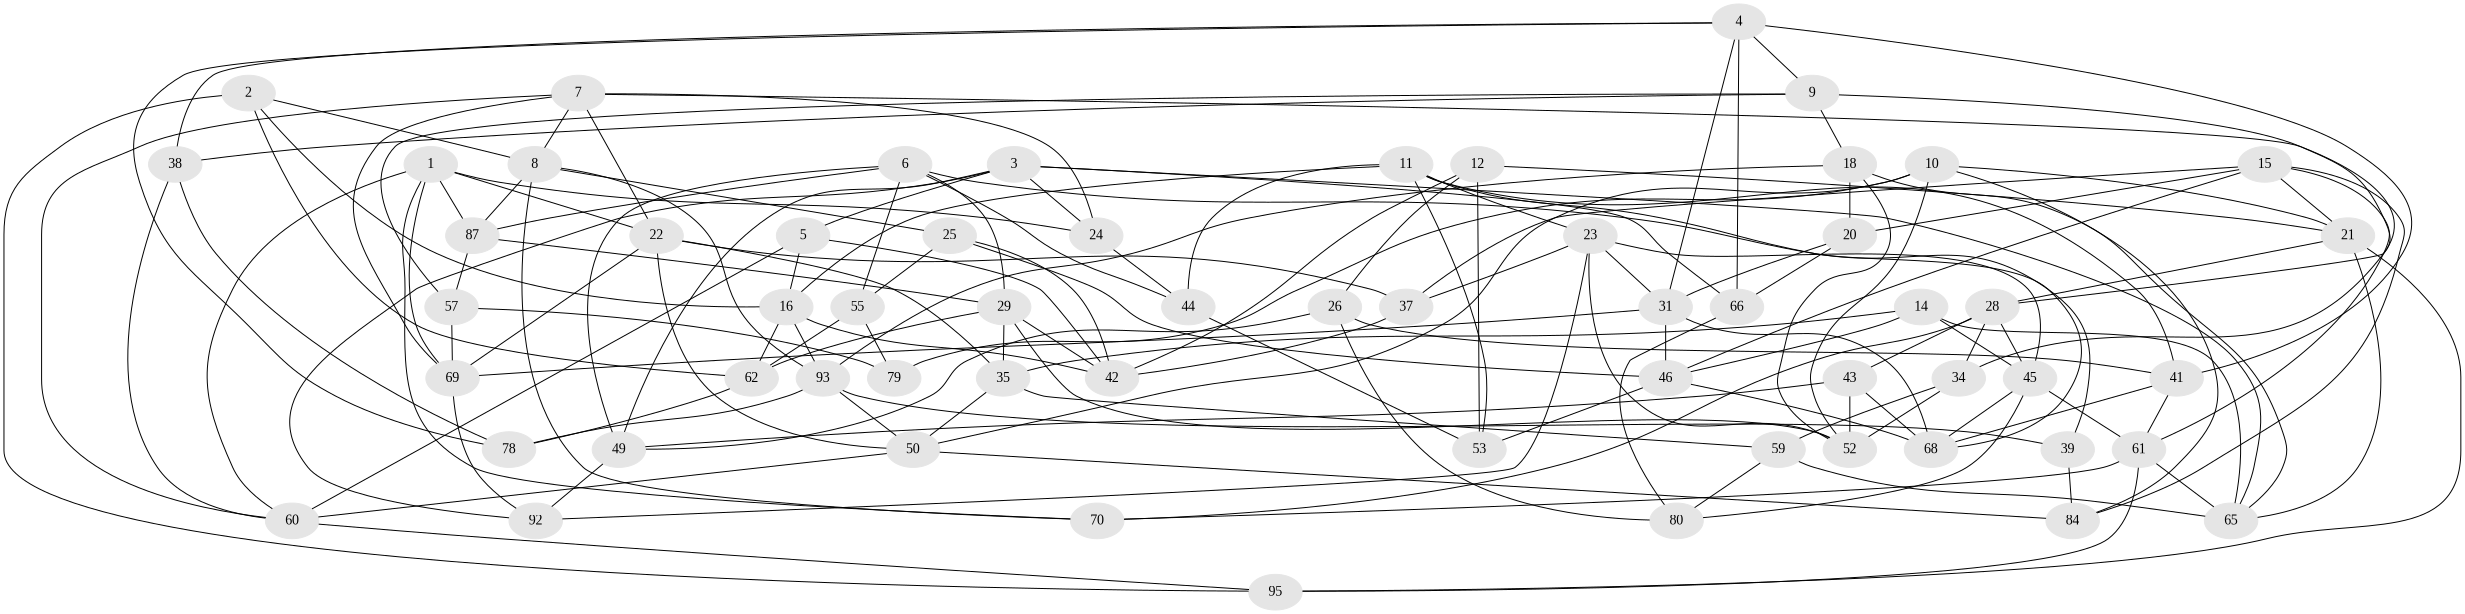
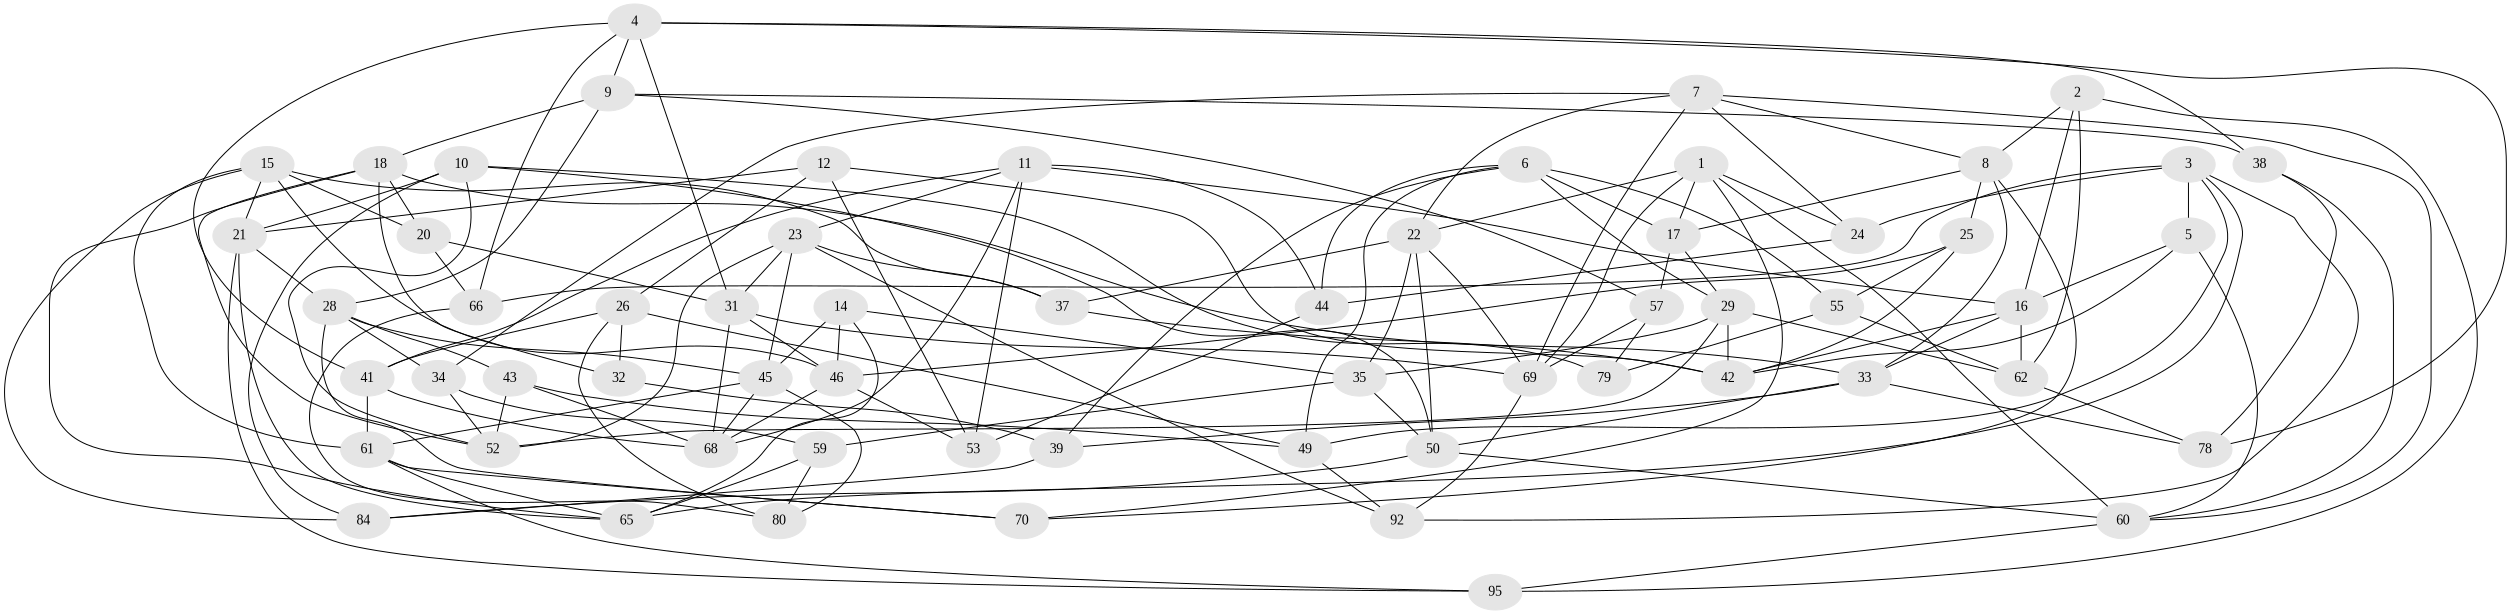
(472, 236) -> (1673, 236)
none -> (619, 378)
(823, 378) -> (1865, 378)
